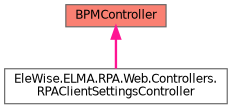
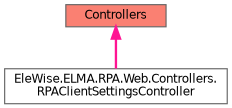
(116, 16) -> (116, 16)
